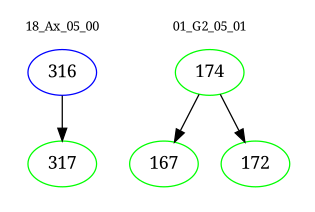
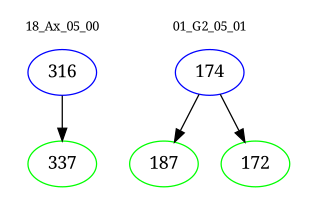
(210, 72) -> (210, 72)
(62, 164) -> (62, 164)
(164, 164) -> (164, 164)
